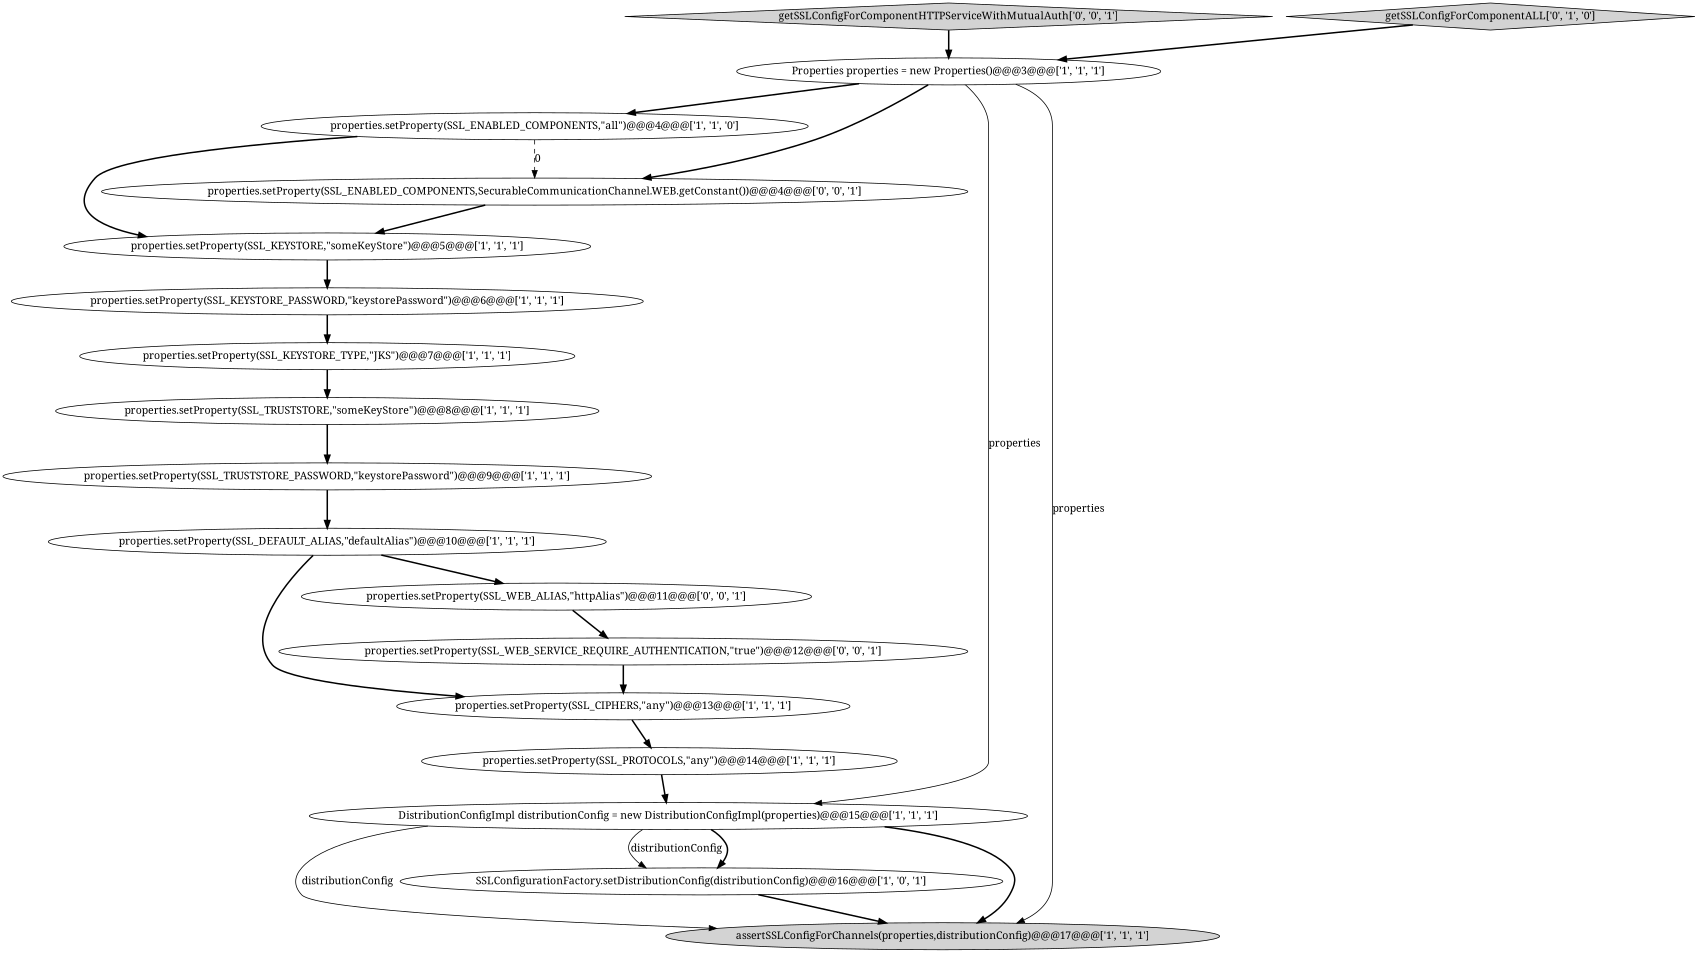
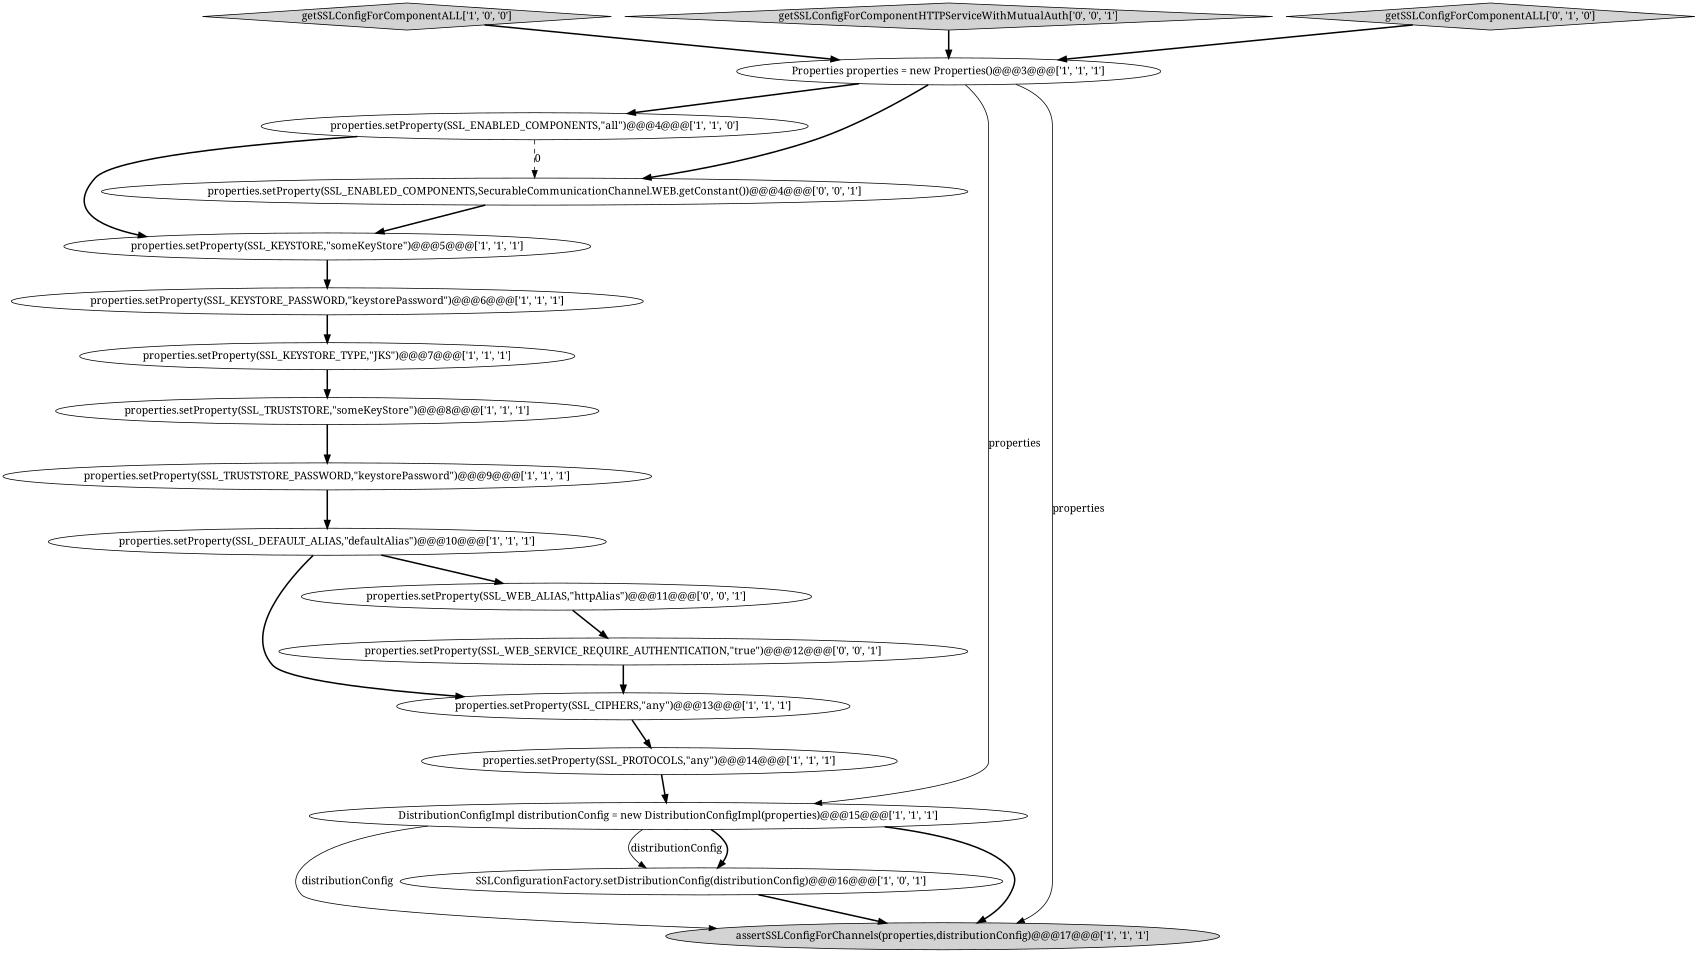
none -> (407, 17)
